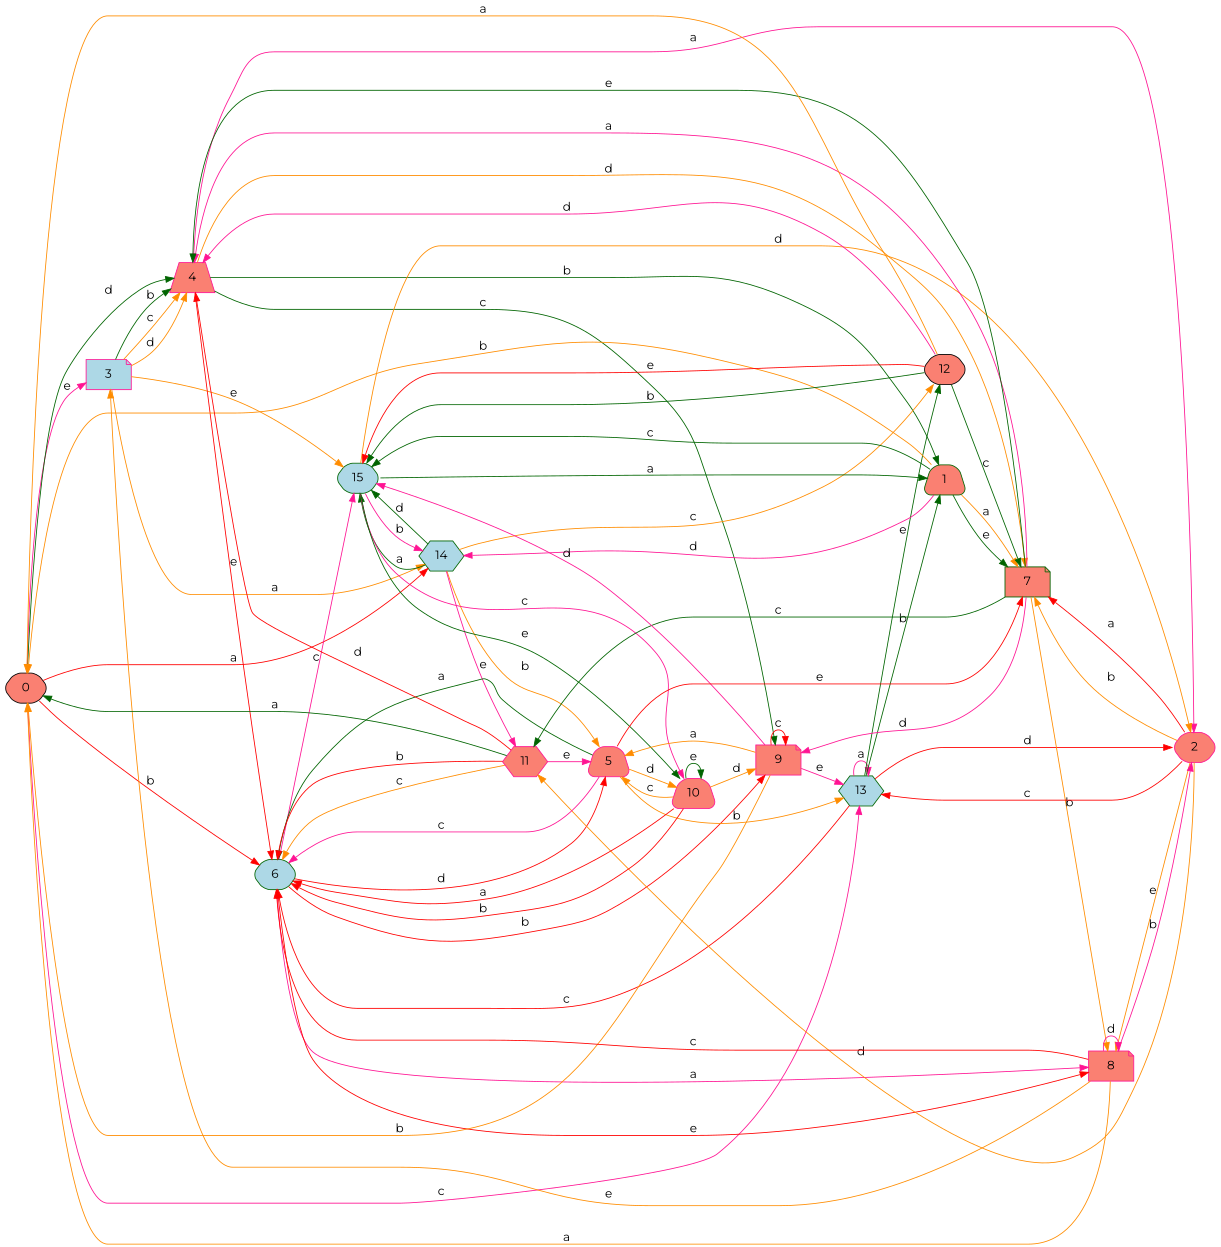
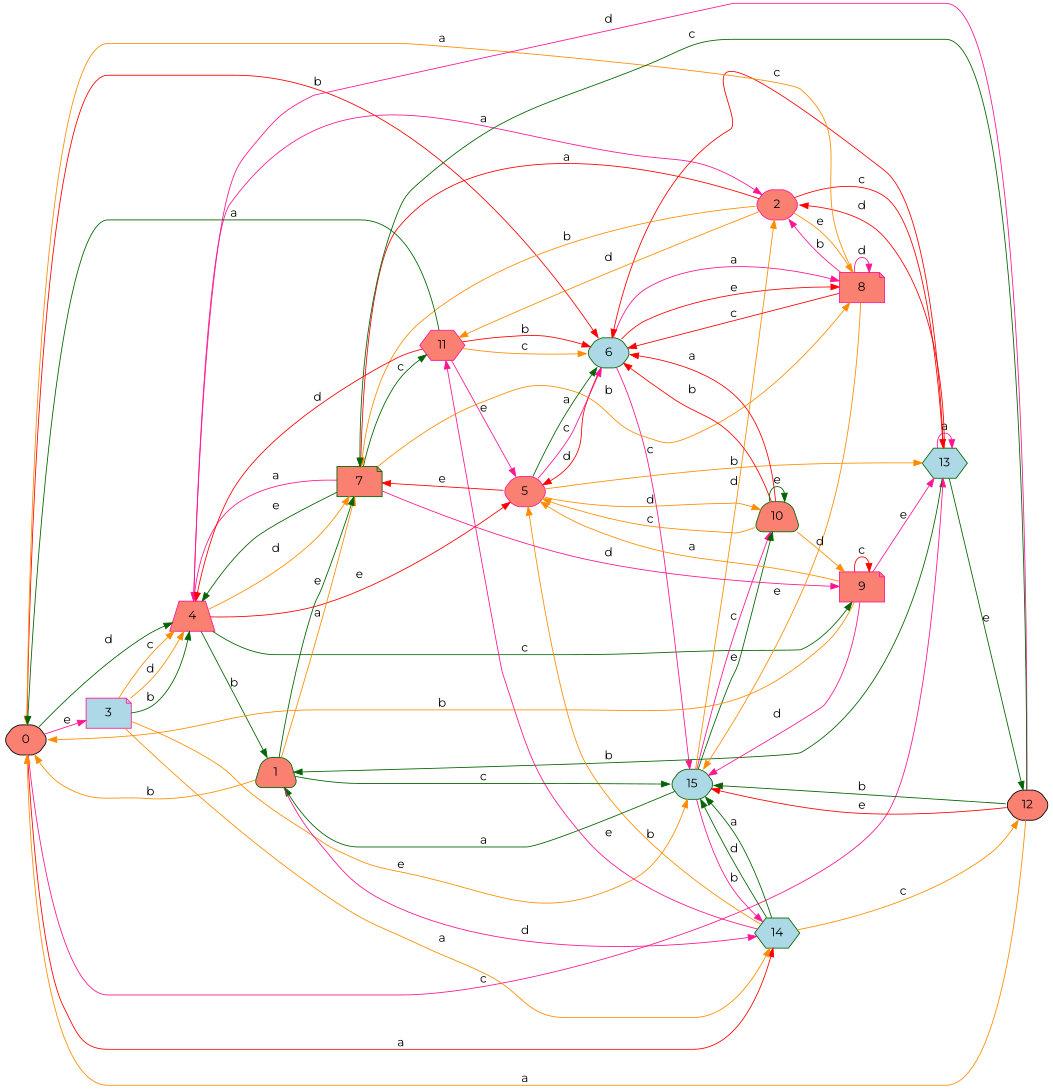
(231, 572) -> (366, 588)
(609, 762) -> (525, 492)
(694, 793) -> (777, 517)
(543, 930) -> none
(284, 1167) -> (821, 544)
